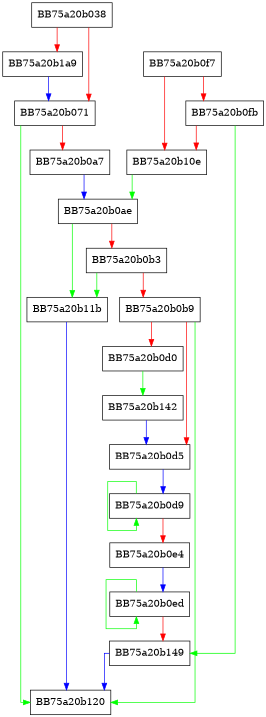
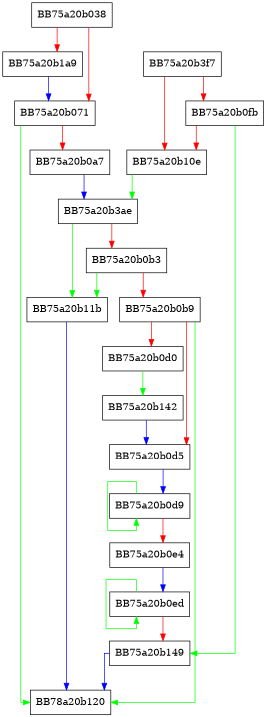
(182, 64) -> (182, 64)
(98, 211) -> (98, 211)
(71, 702) -> (71, 702)
